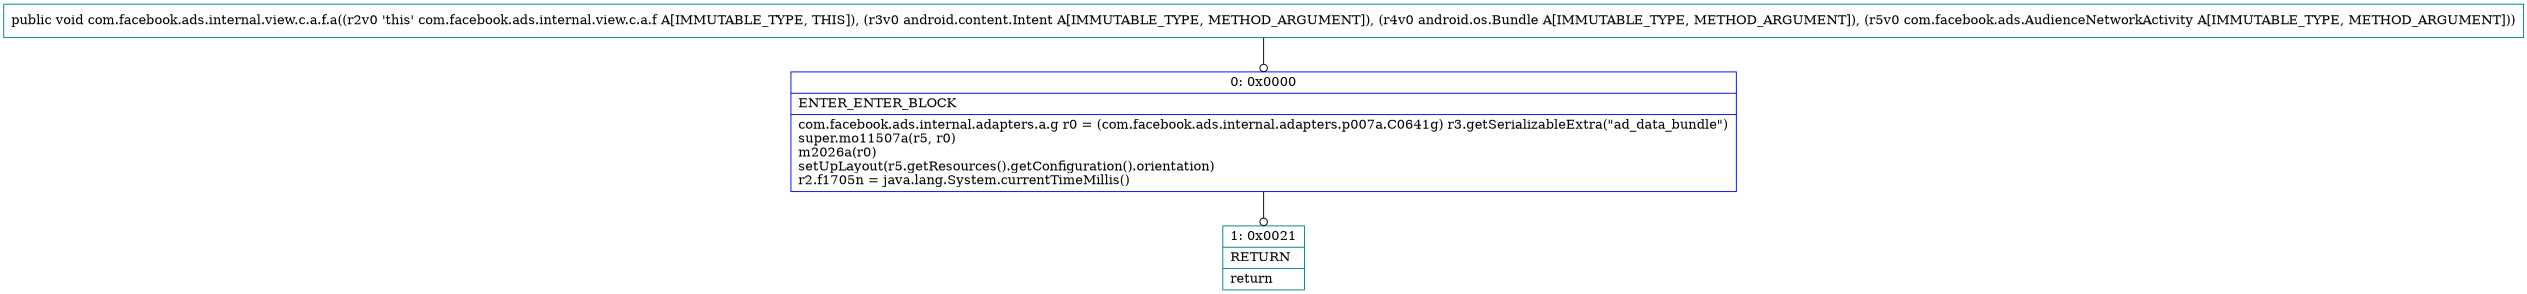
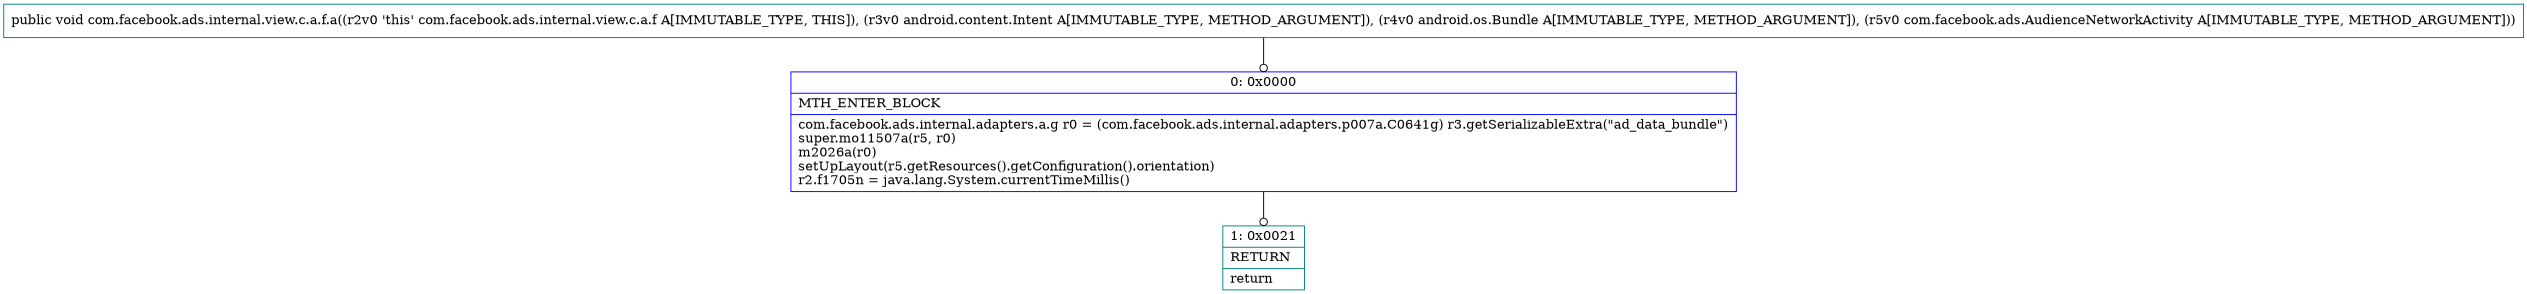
(878, 103) -> (870, 103)
